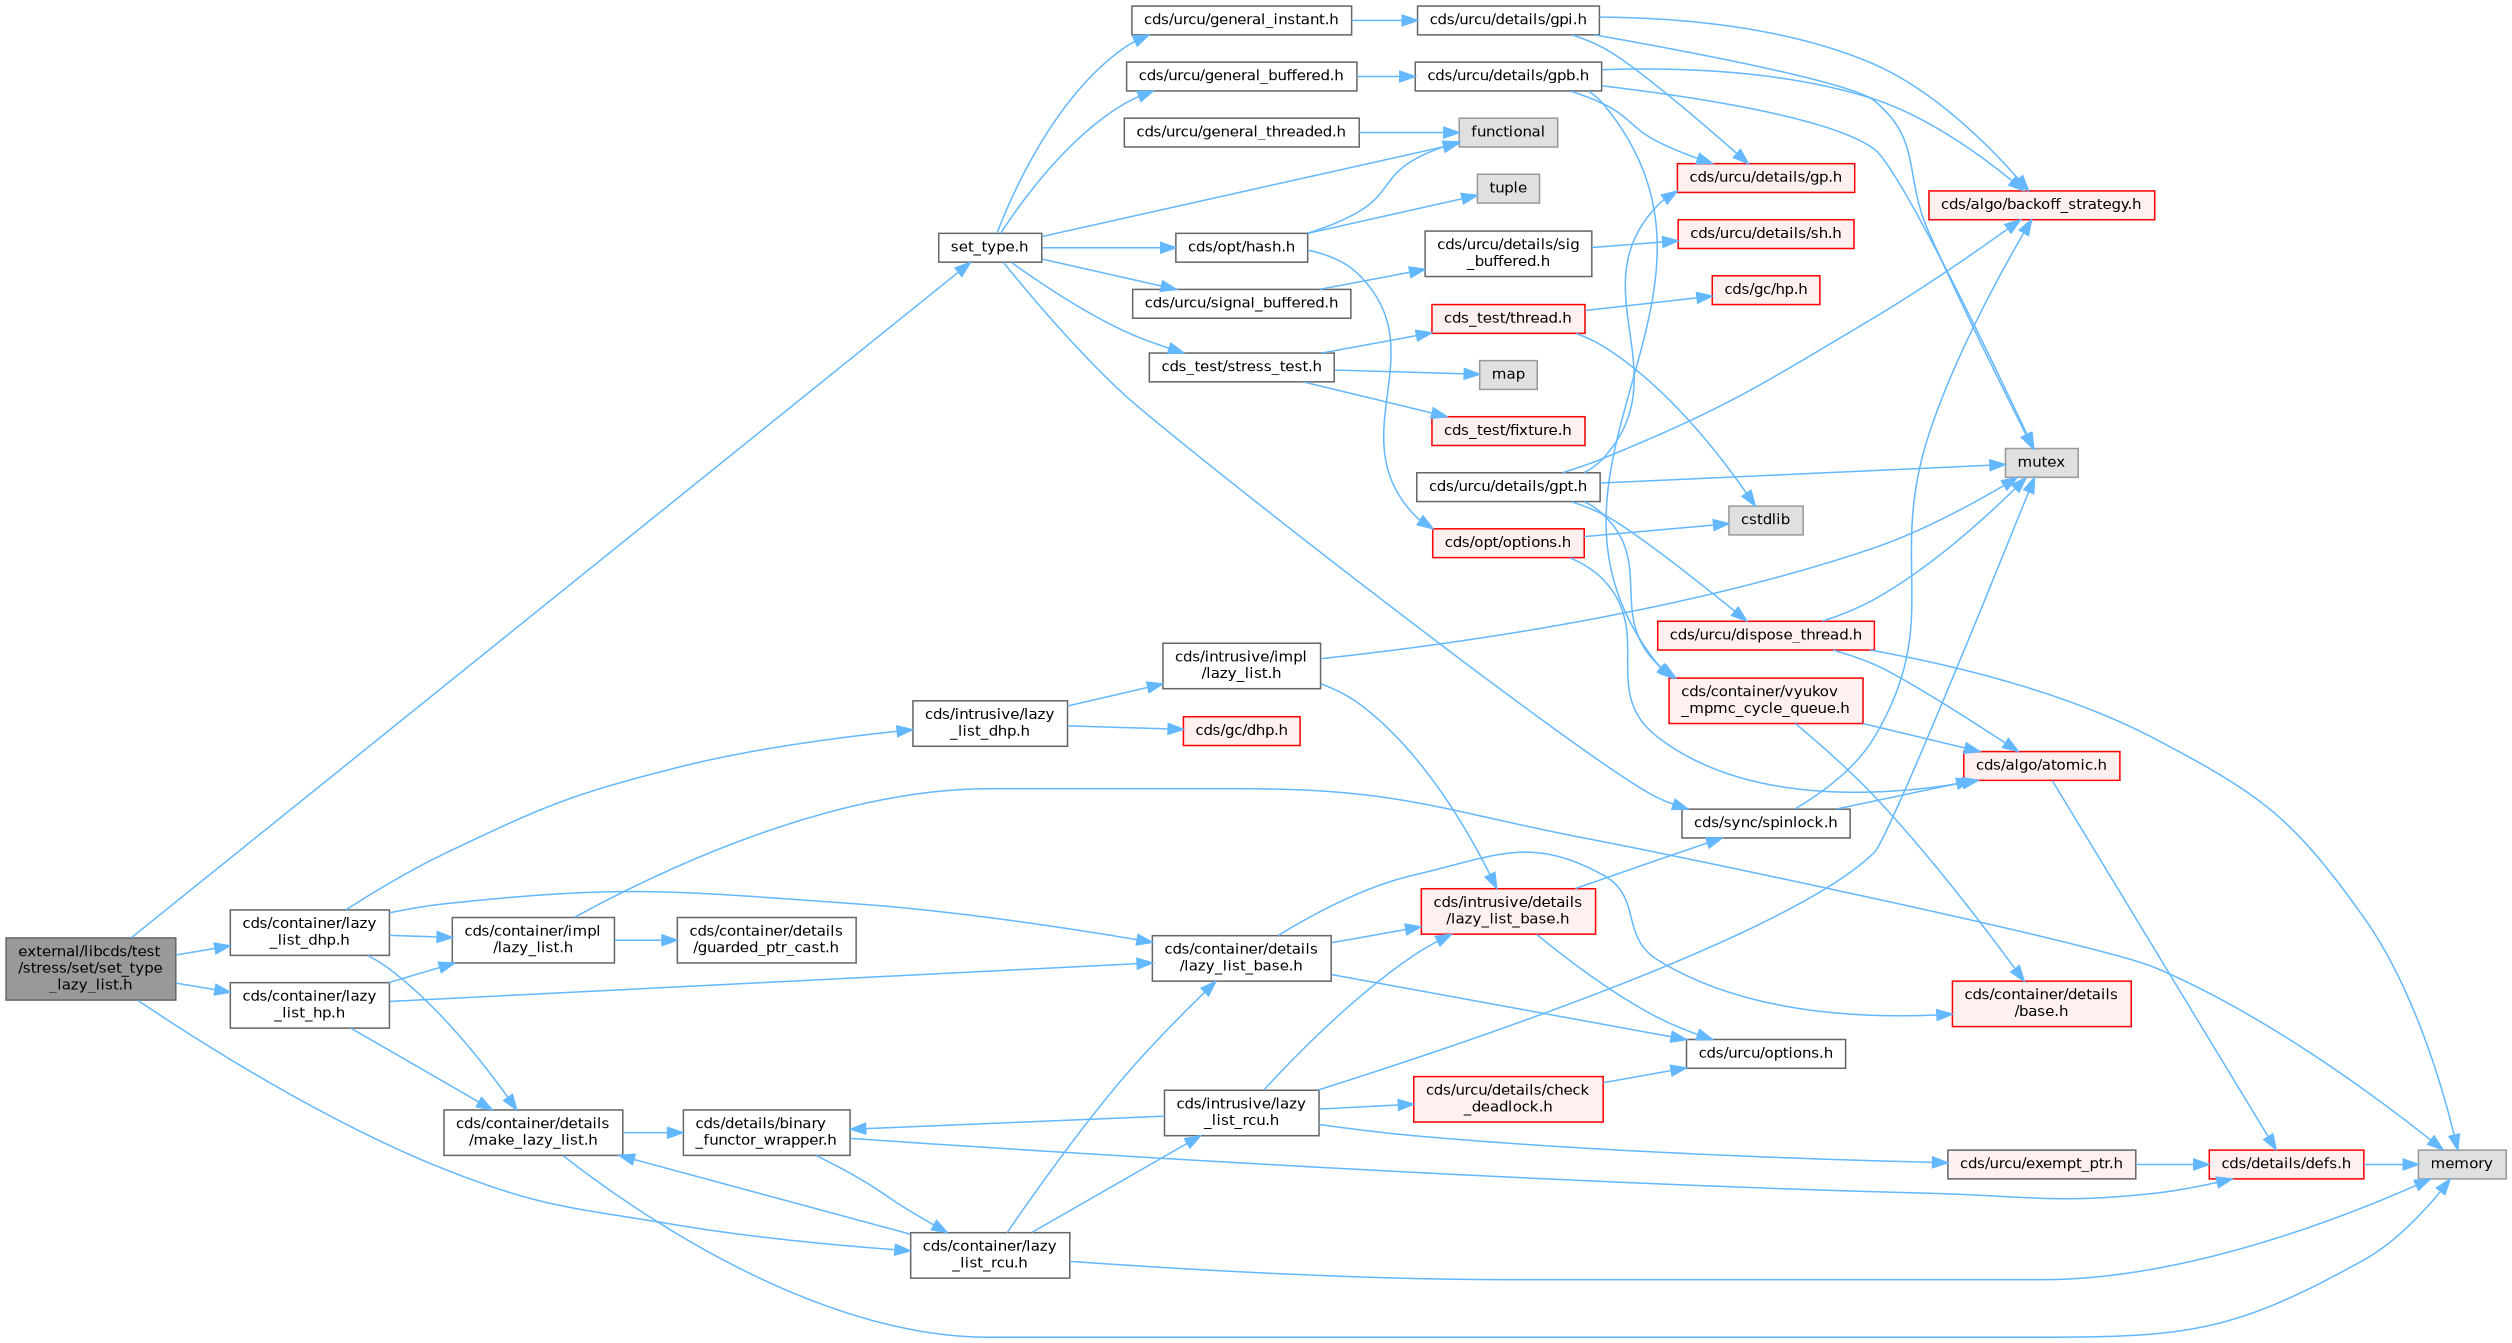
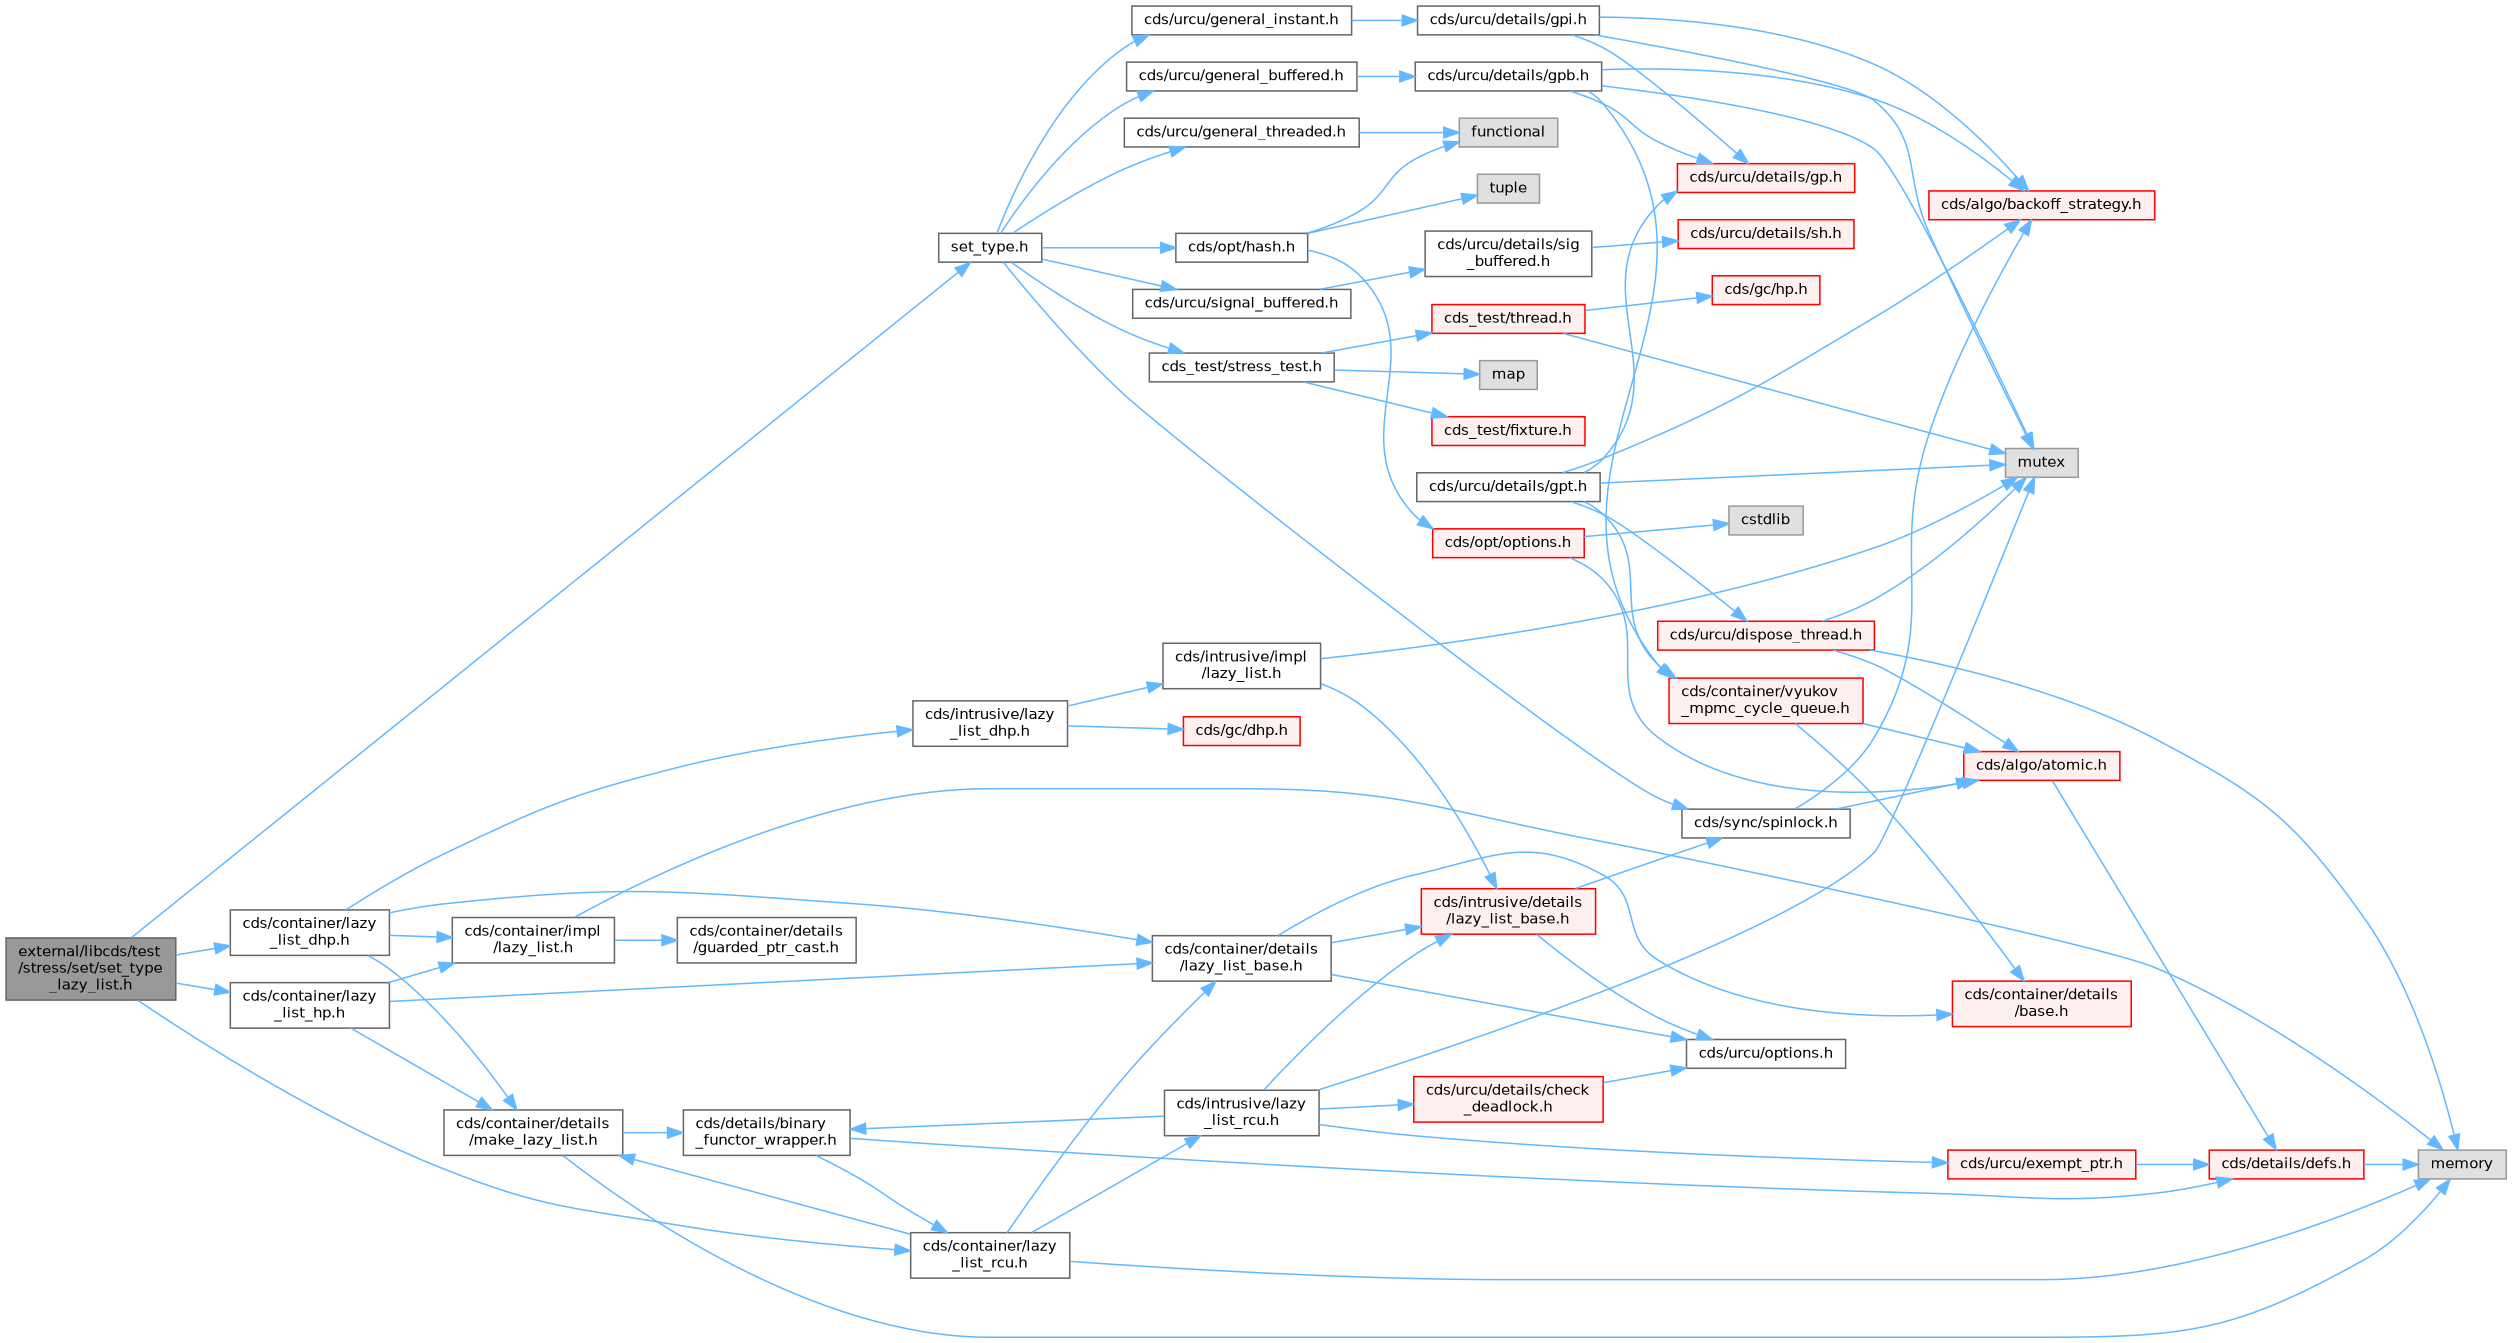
(1243, 192) -> (1089, 187)
(1671, 402) -> (1777, 391)
(2042, 1164) -> (2042, 1164)
